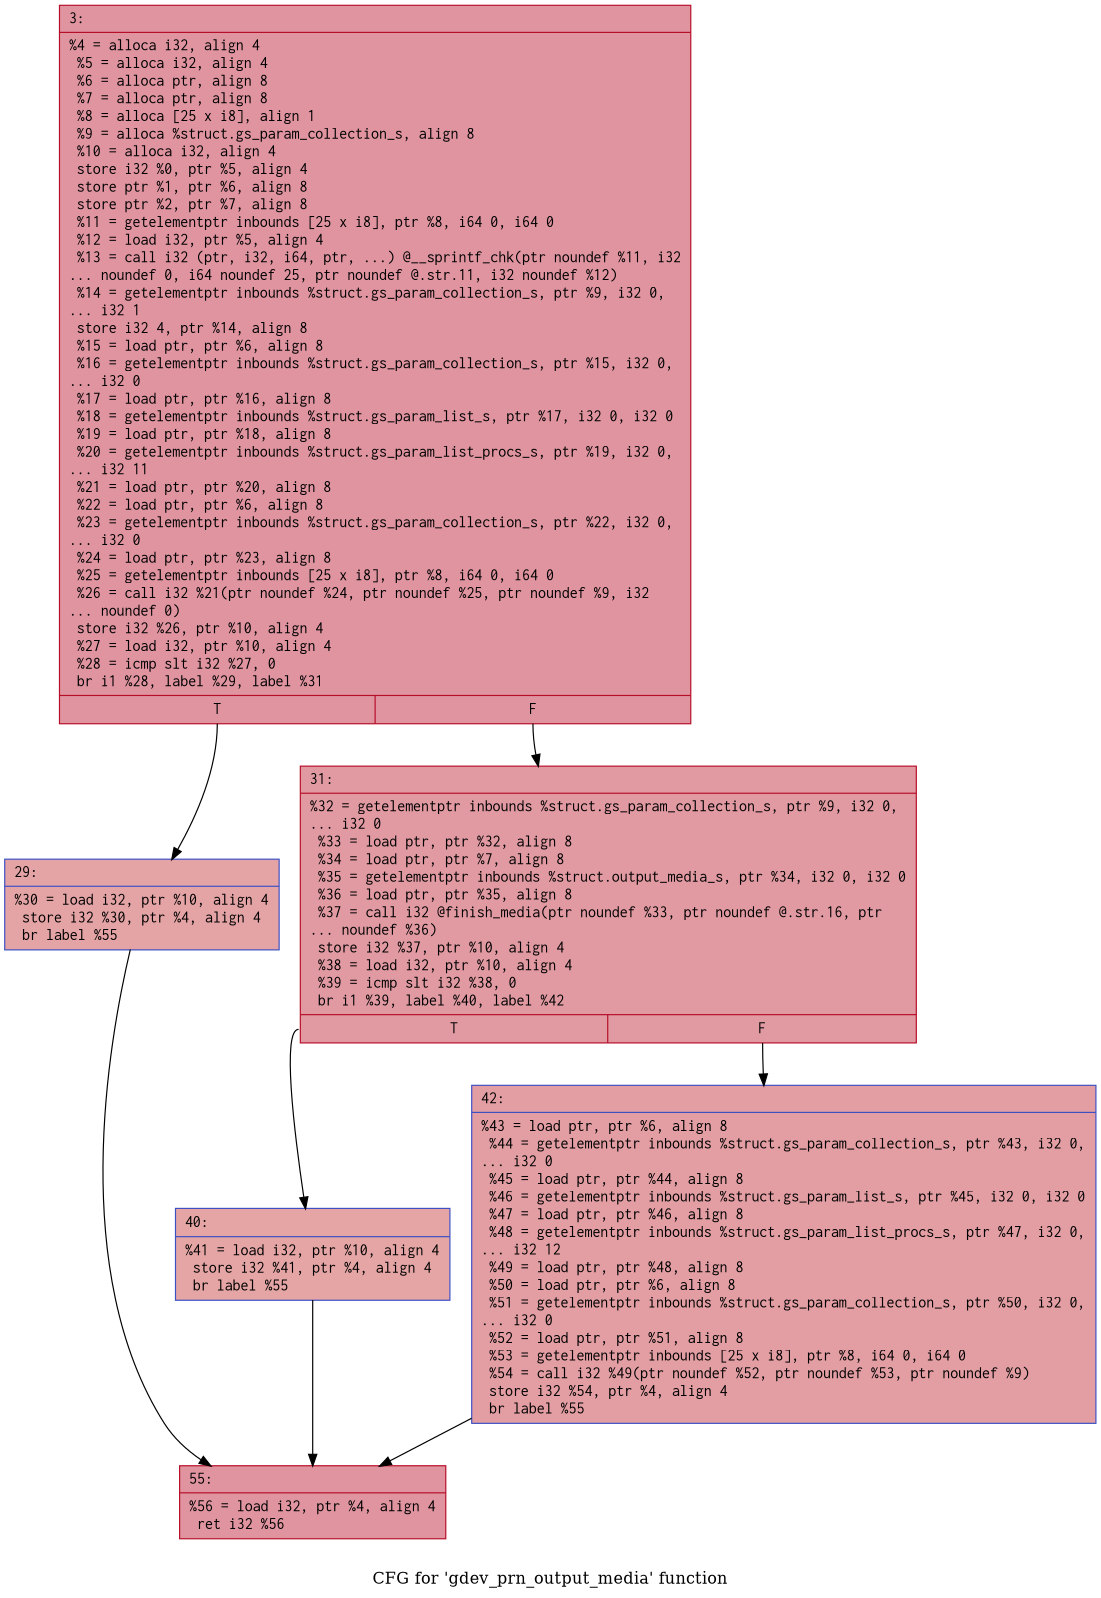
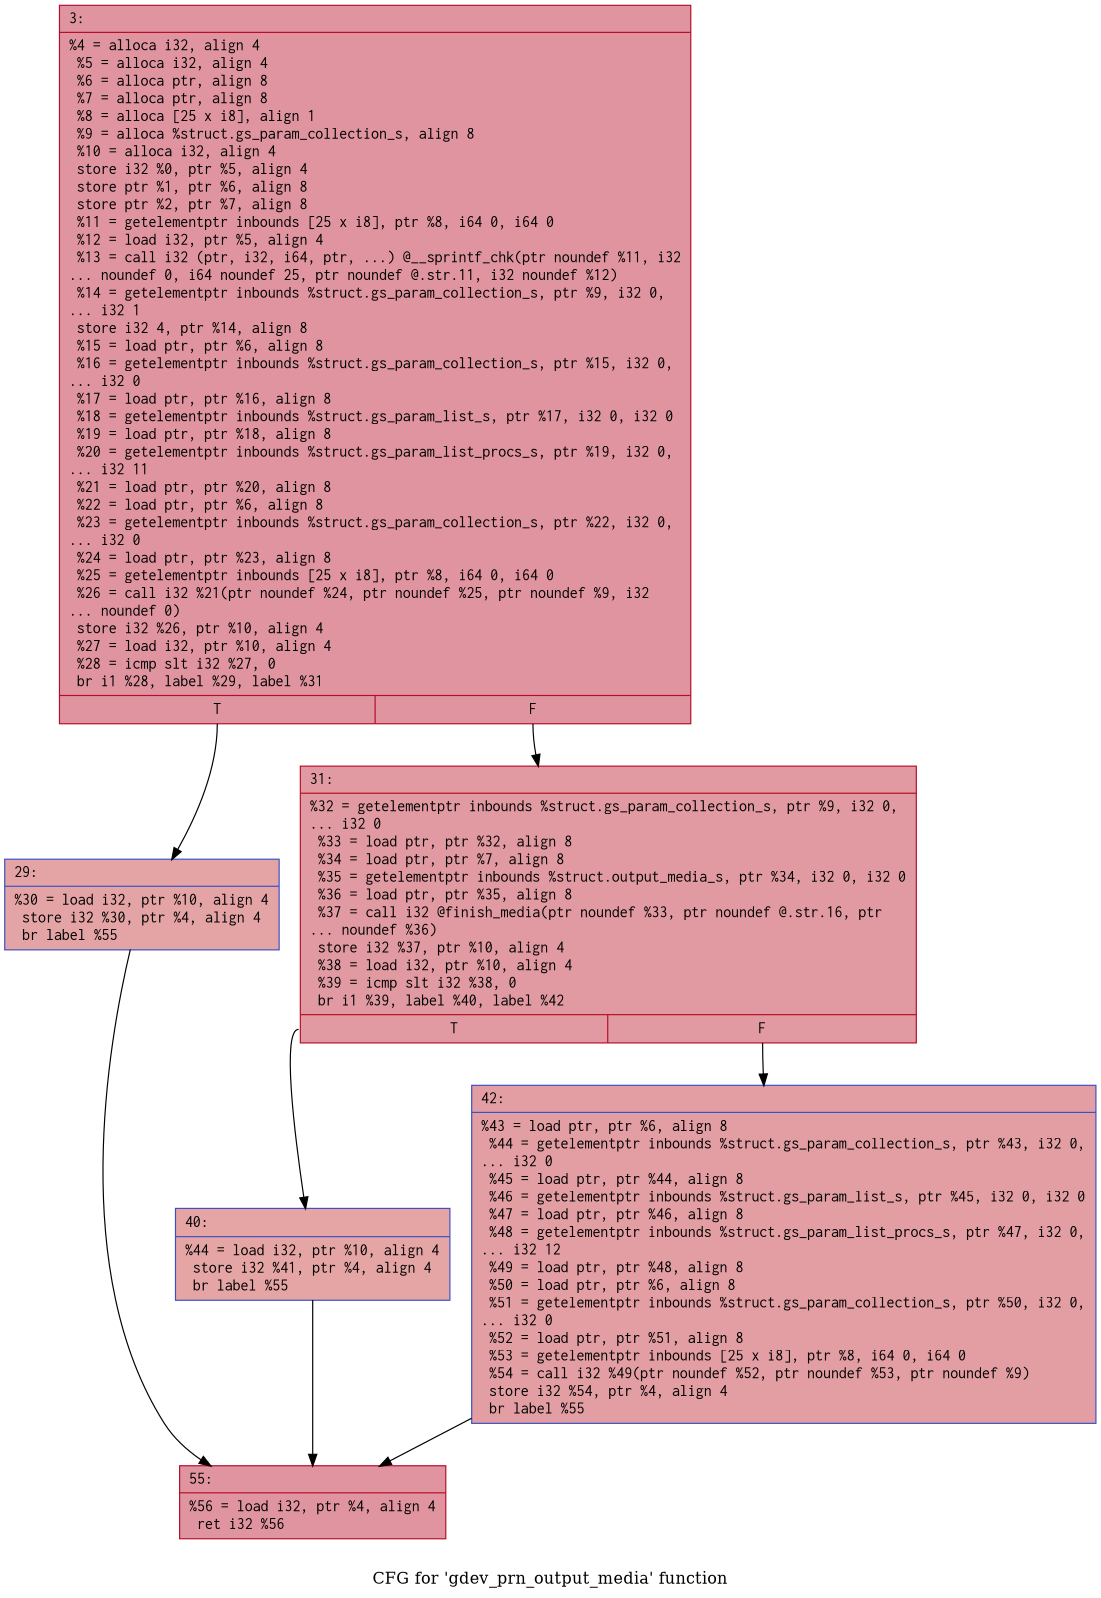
(313, 1250) -> (313, 1250)
